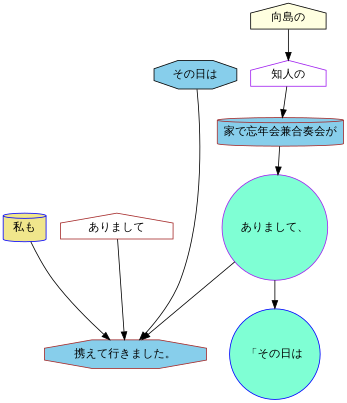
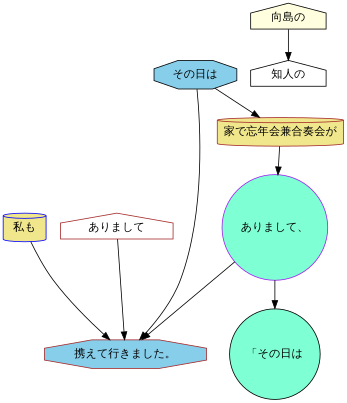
(288, 75) -> (288, 75)
(285, 98) -> (234, 101)
(280, 132) -> (280, 132)
(275, 354) -> (275, 354)
